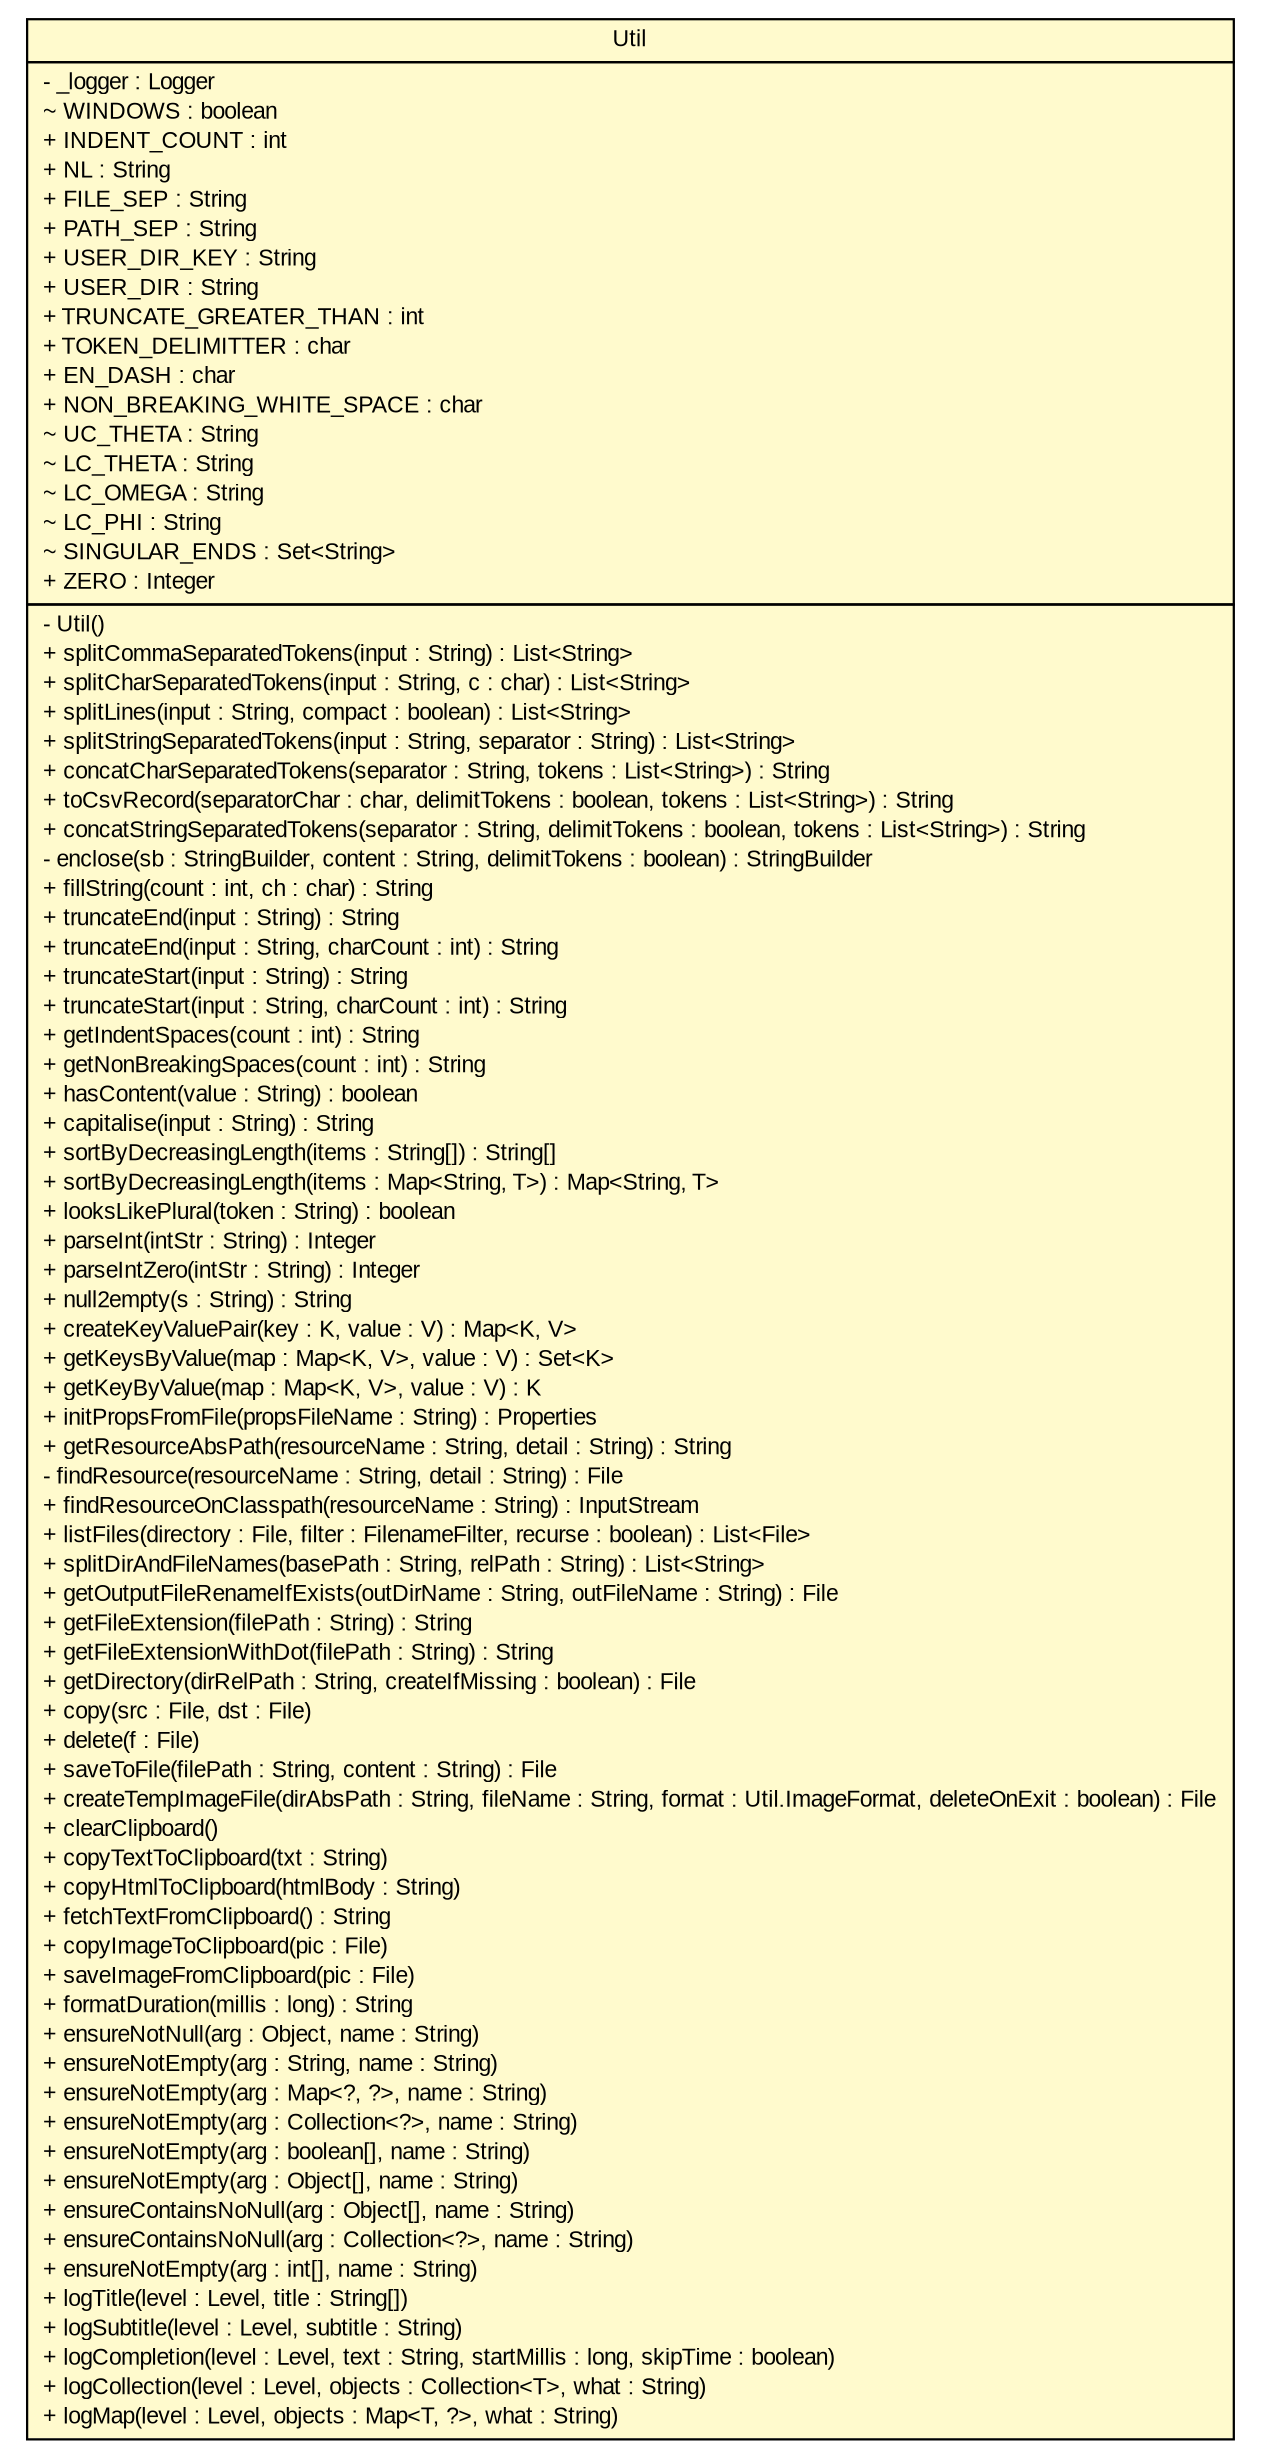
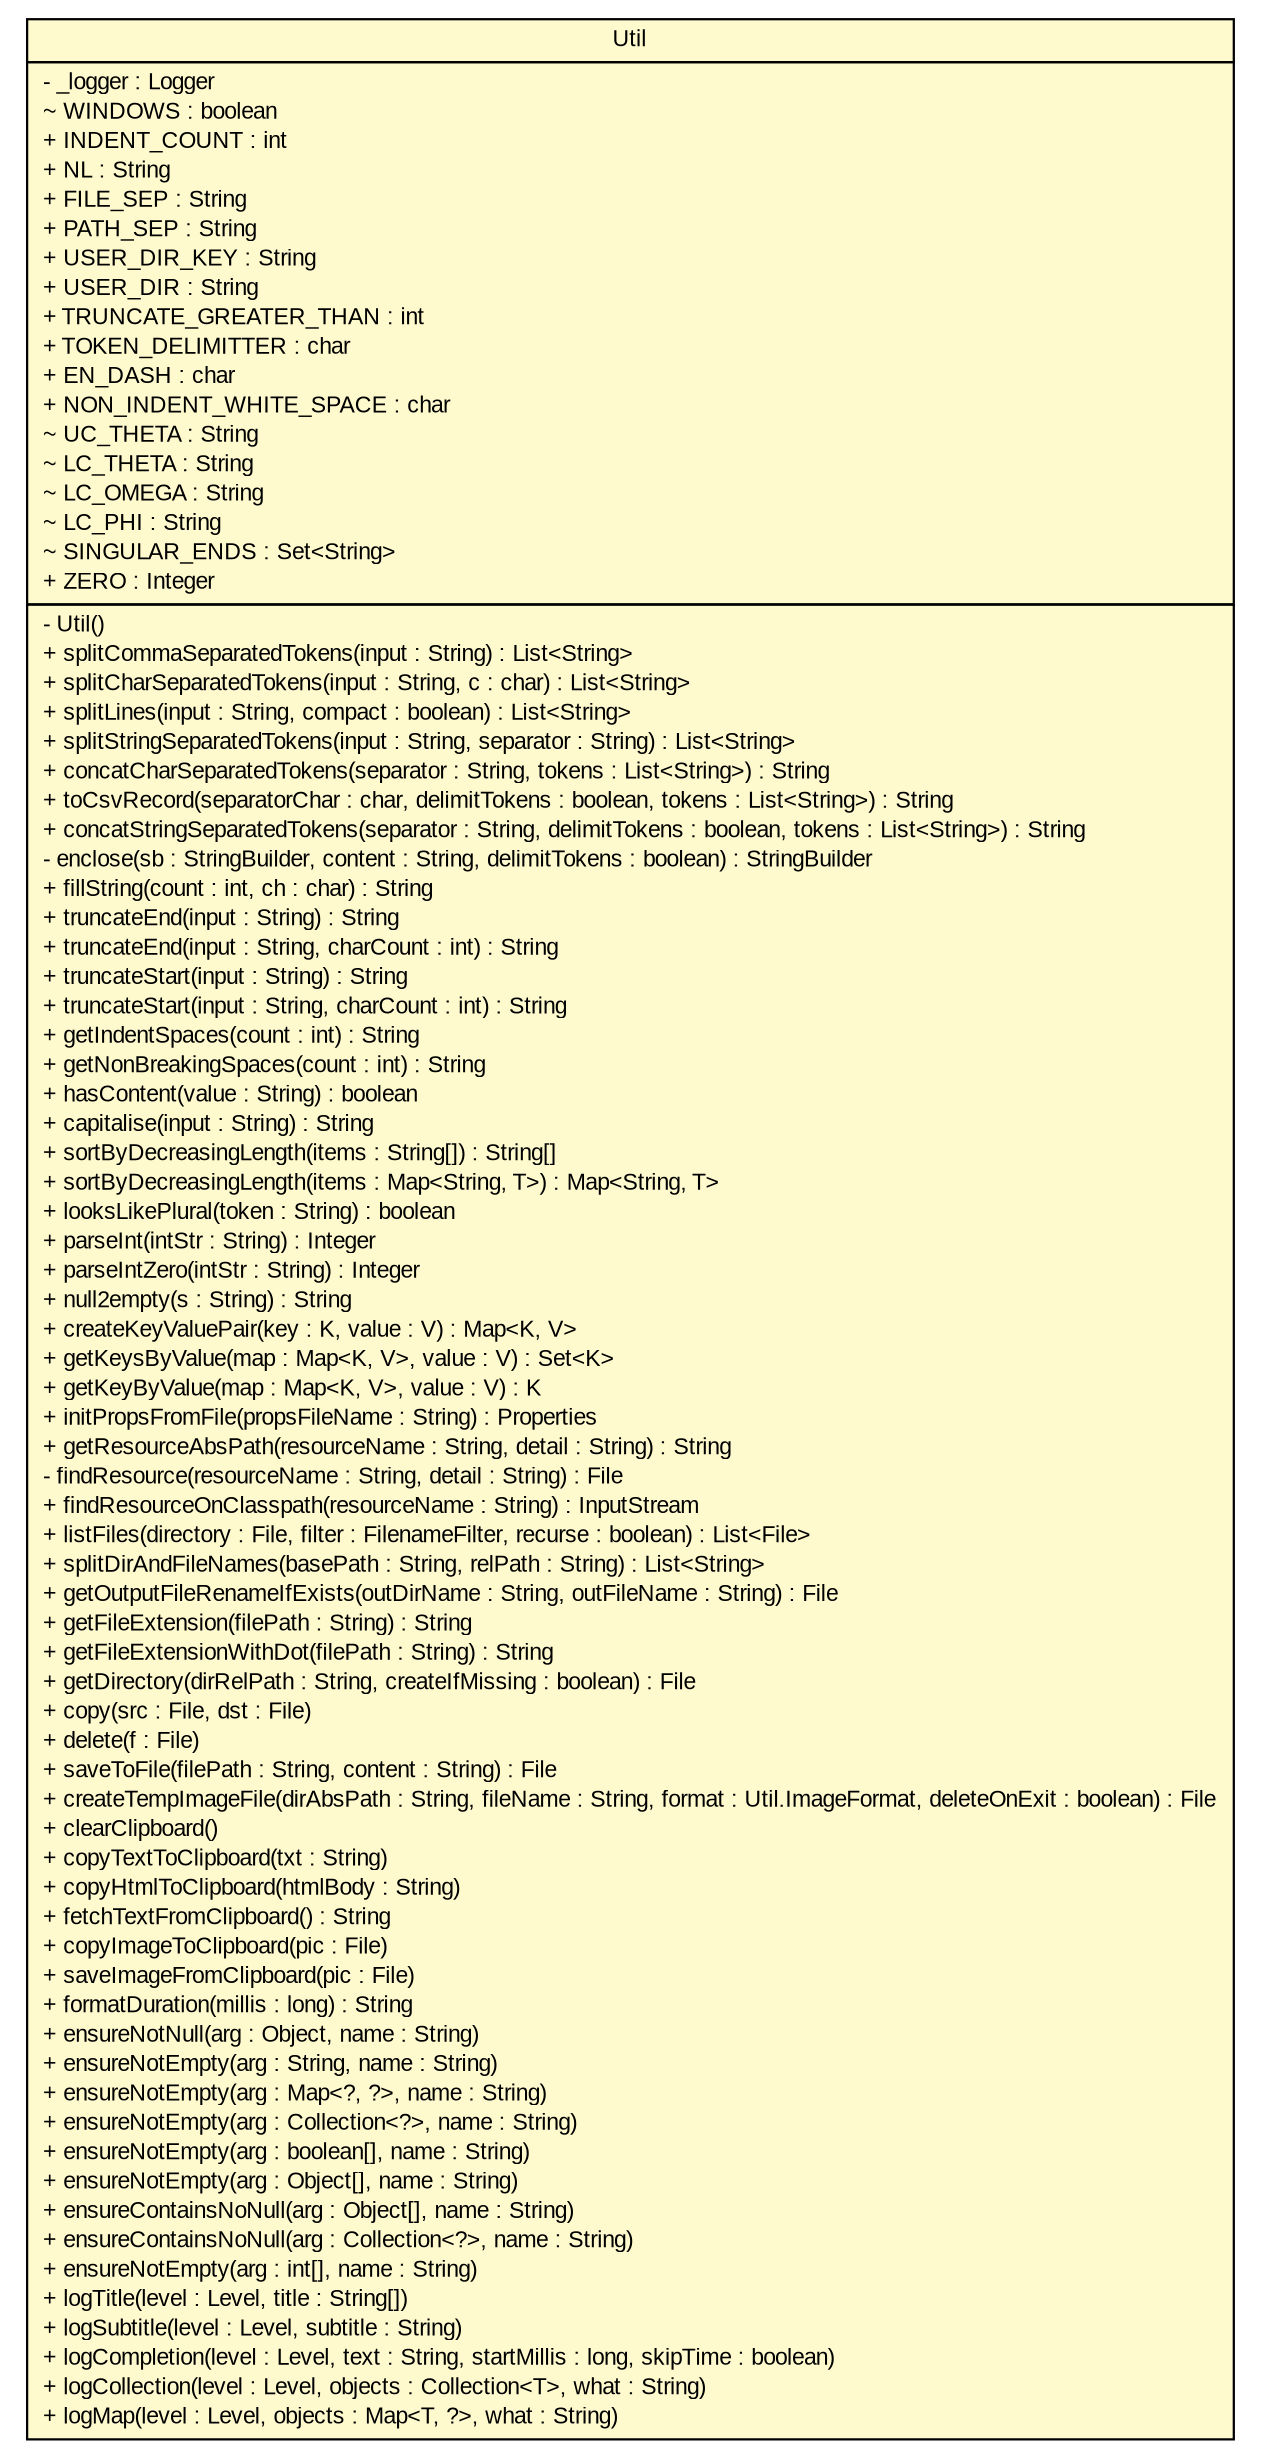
(263, 406) -> (247, 406)
